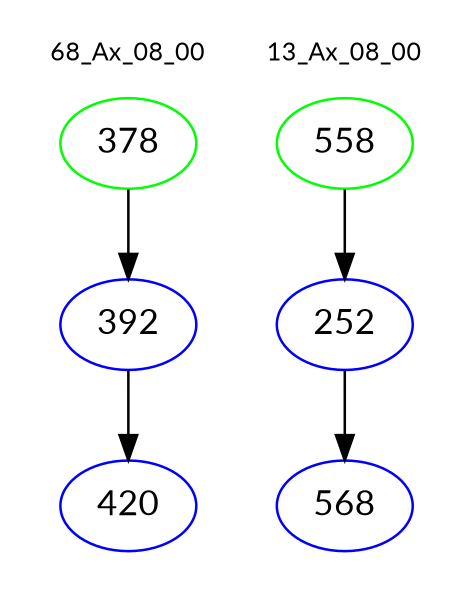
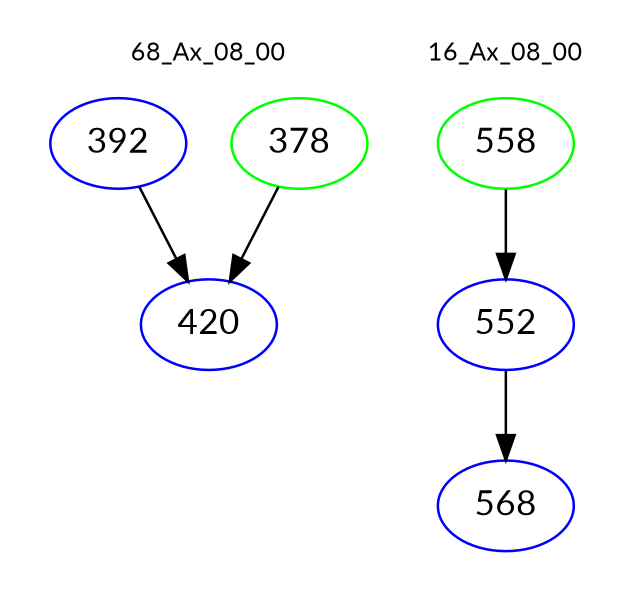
(345, 54) -> (506, 54)
(128, 222) -> (260, 223)
(345, 325) -> (506, 325)
